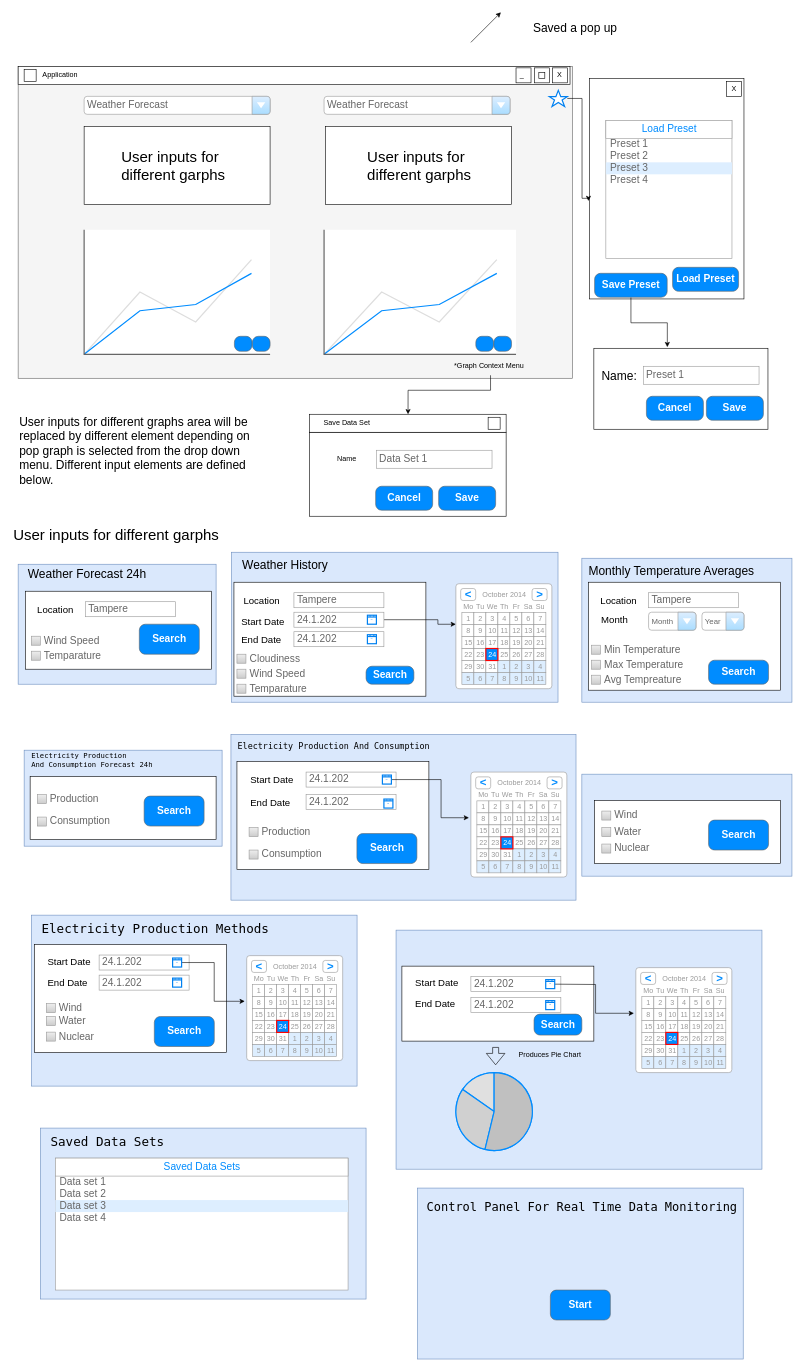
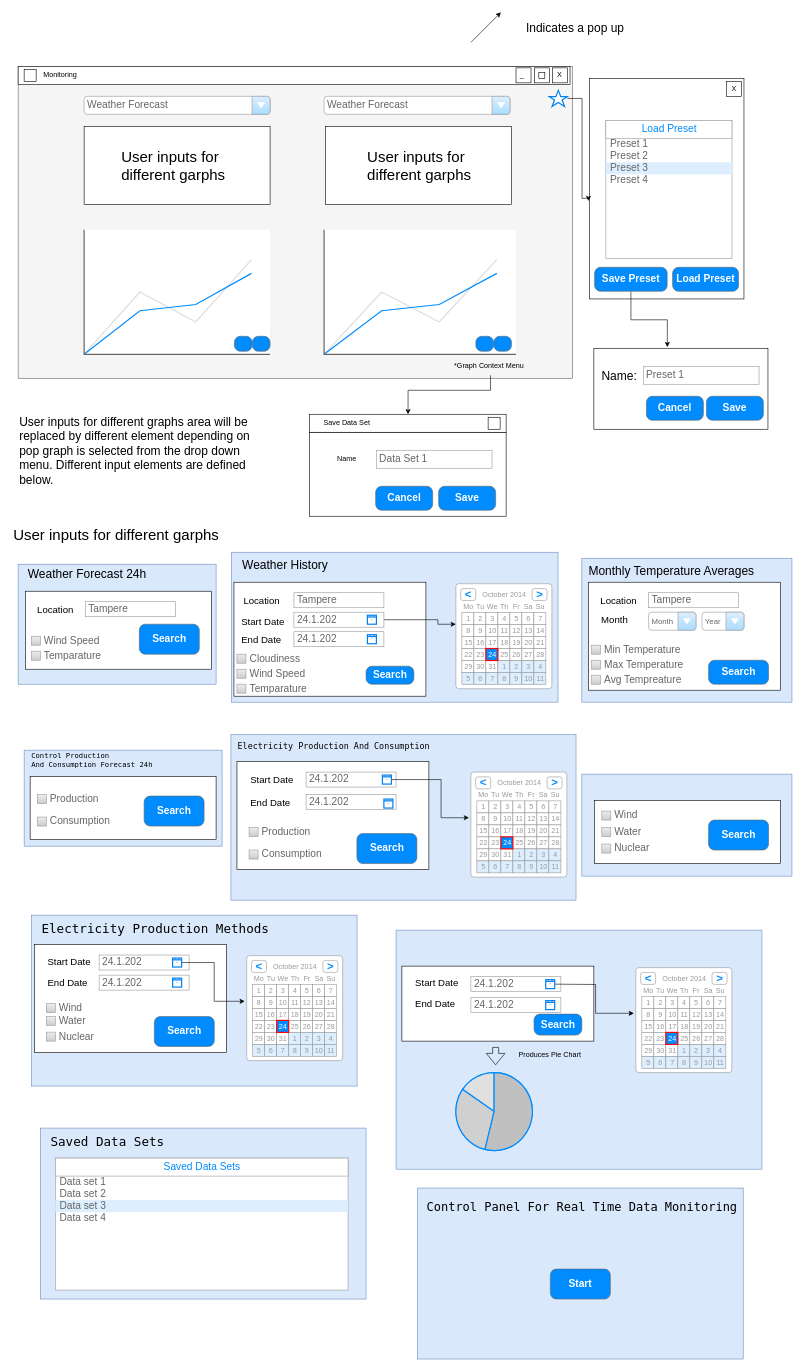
(575, 27) -> (575, 27)
(60, 75) -> (60, 75)
(631, 285) -> (631, 279)
(97, 761) -> (97, 761)
(581, 1305) -> (581, 1284)
